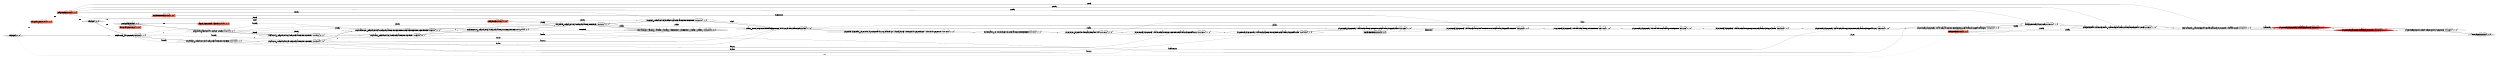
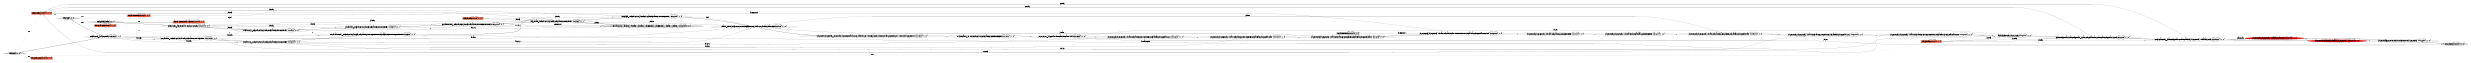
(54, 17) -> (28, 34)
